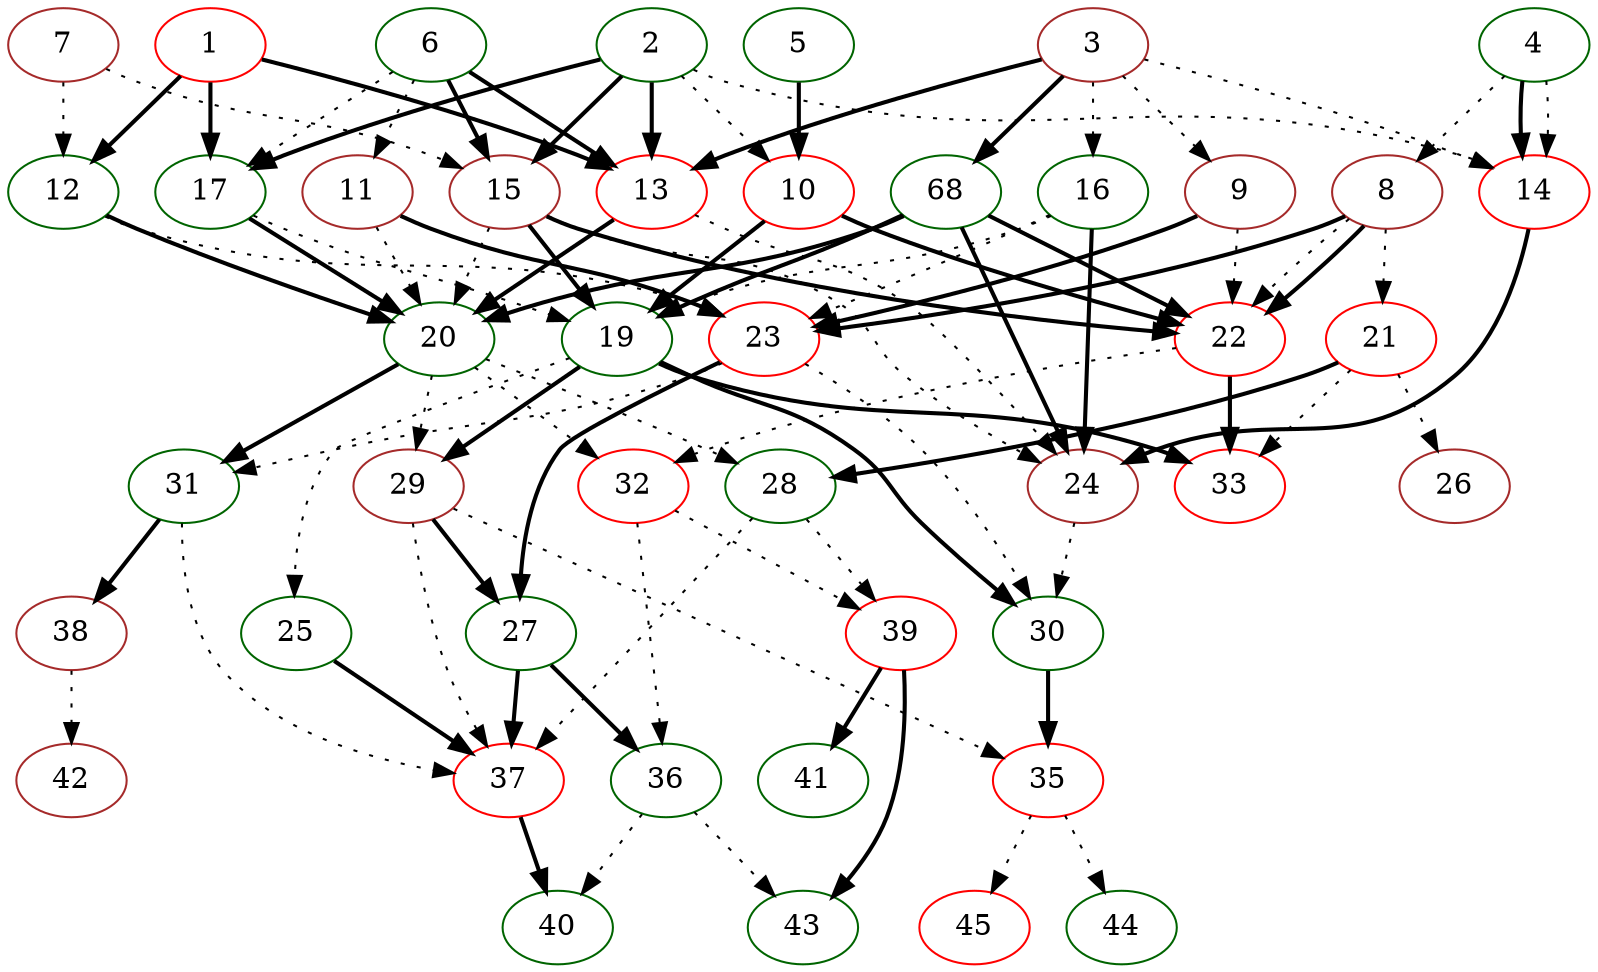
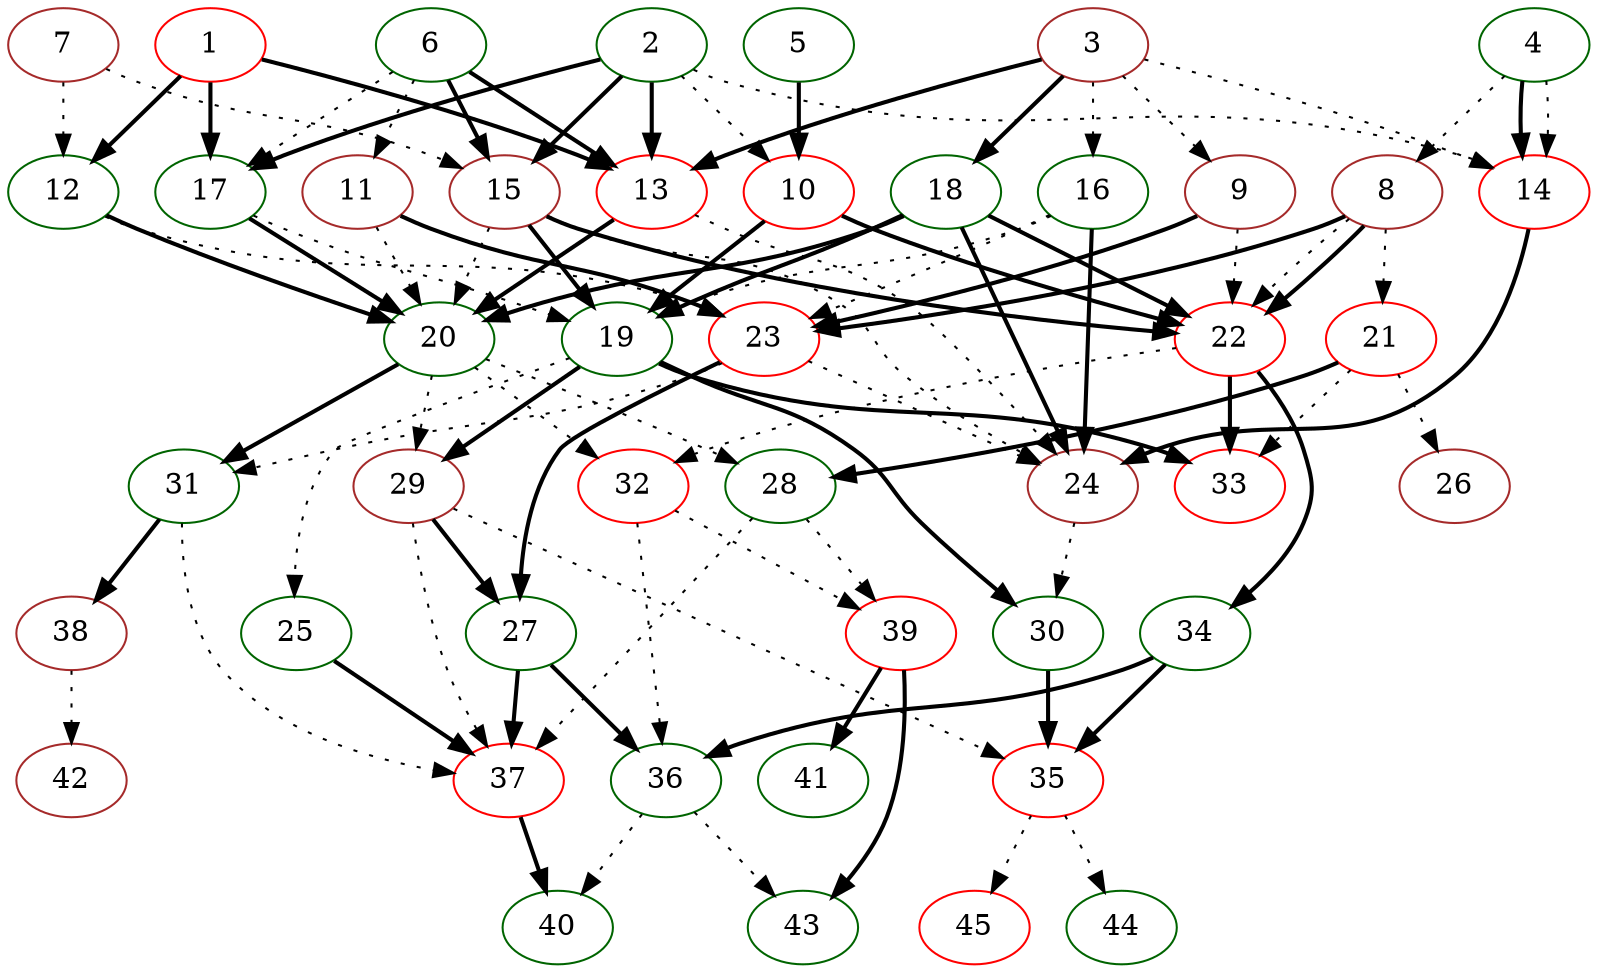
(946, 192) -> (946, 192)
(917, 446) -> (872, 389)
none -> (1195, 633)
